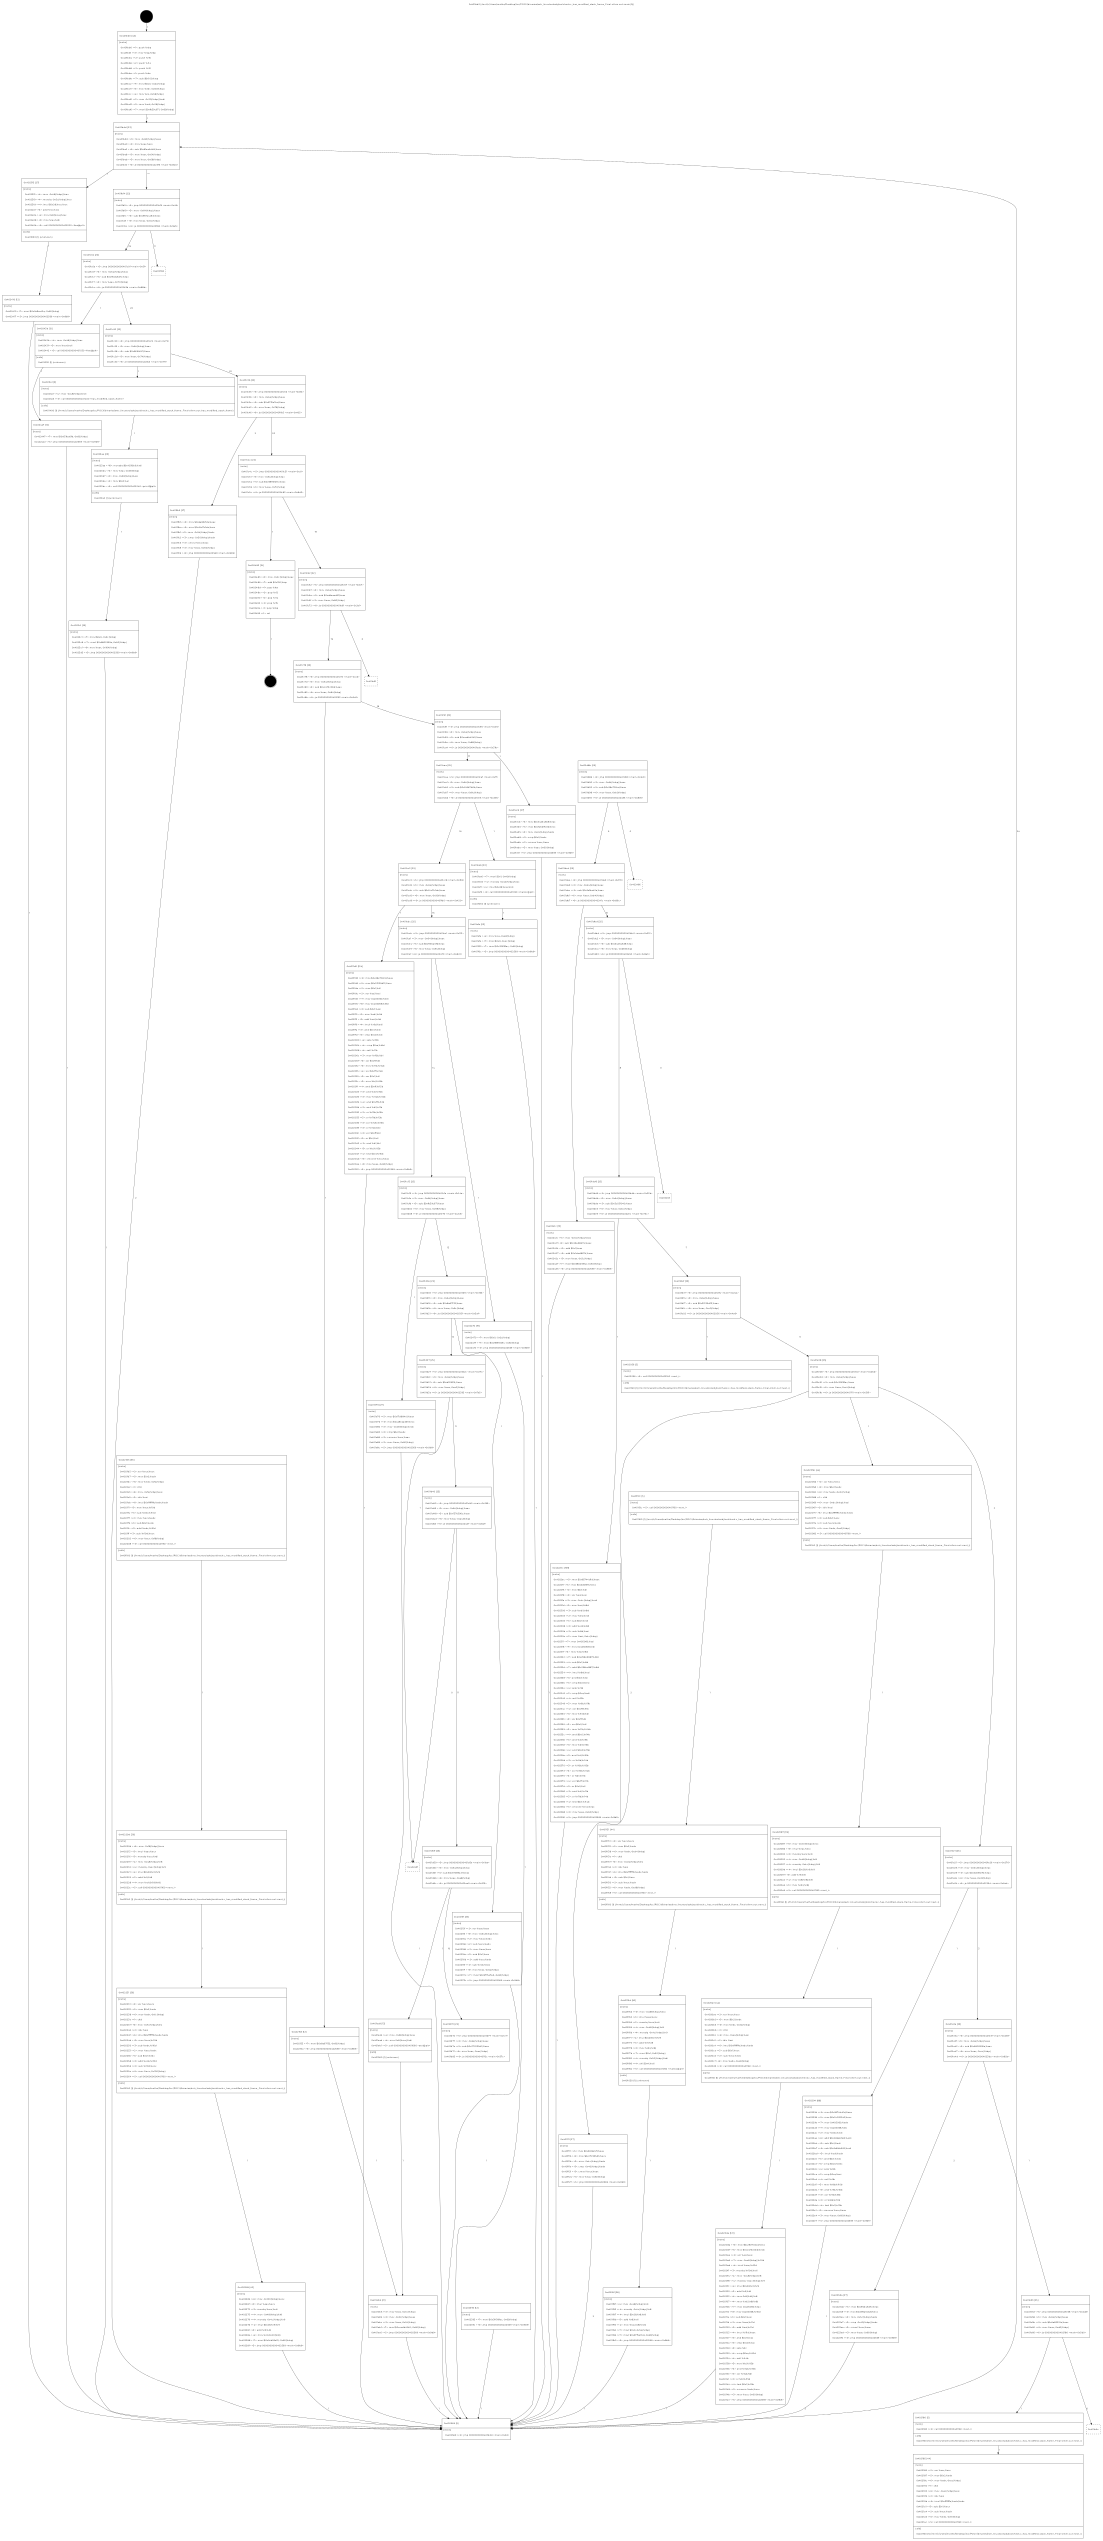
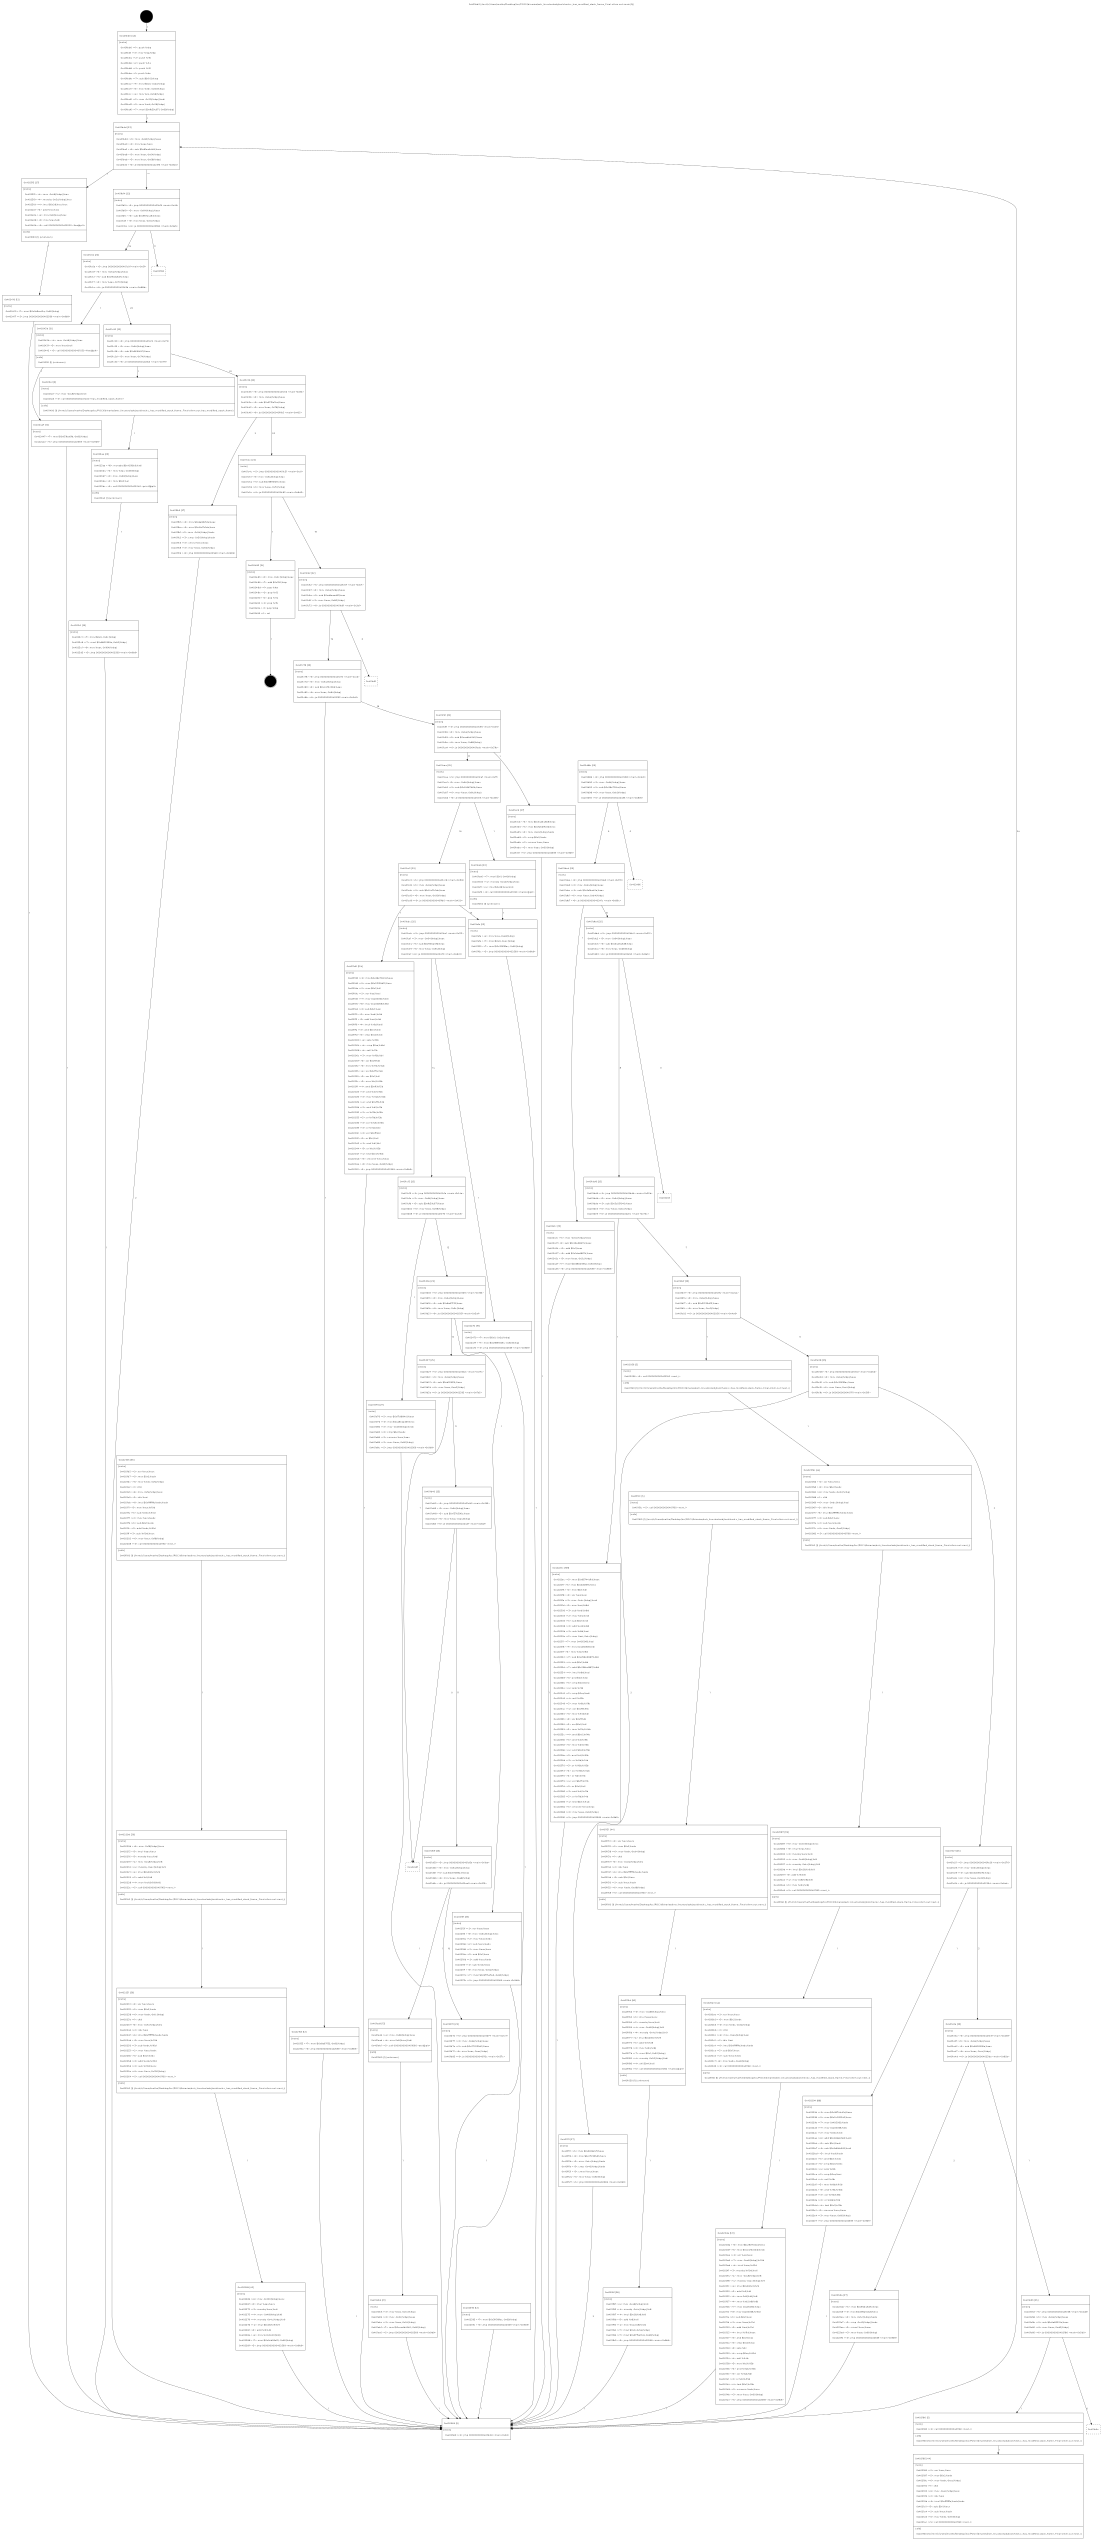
(432, 910) -> (468, 912)
(861, 1431) -> (778, 1429)
(362, 2174) -> (323, 2276)
